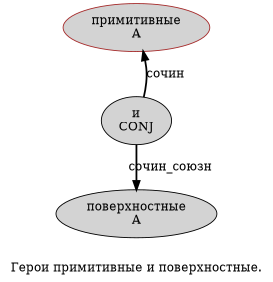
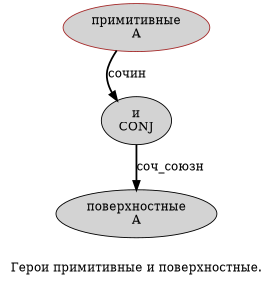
(147, 79) -> (107, 71)
(170, 167) -> (170, 167)
